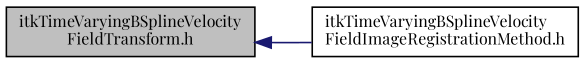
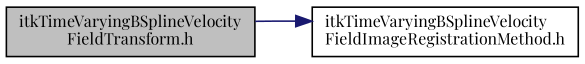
(292, 43) -> (275, 21)
